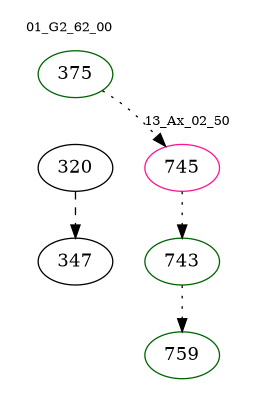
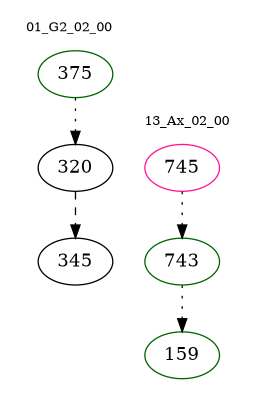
(70, 28) -> (70, 28)
(143, 122) -> (75, 115)
(187, 122) -> (187, 122)
(75, 262) -> (75, 262)
(182, 355) -> (182, 355)
